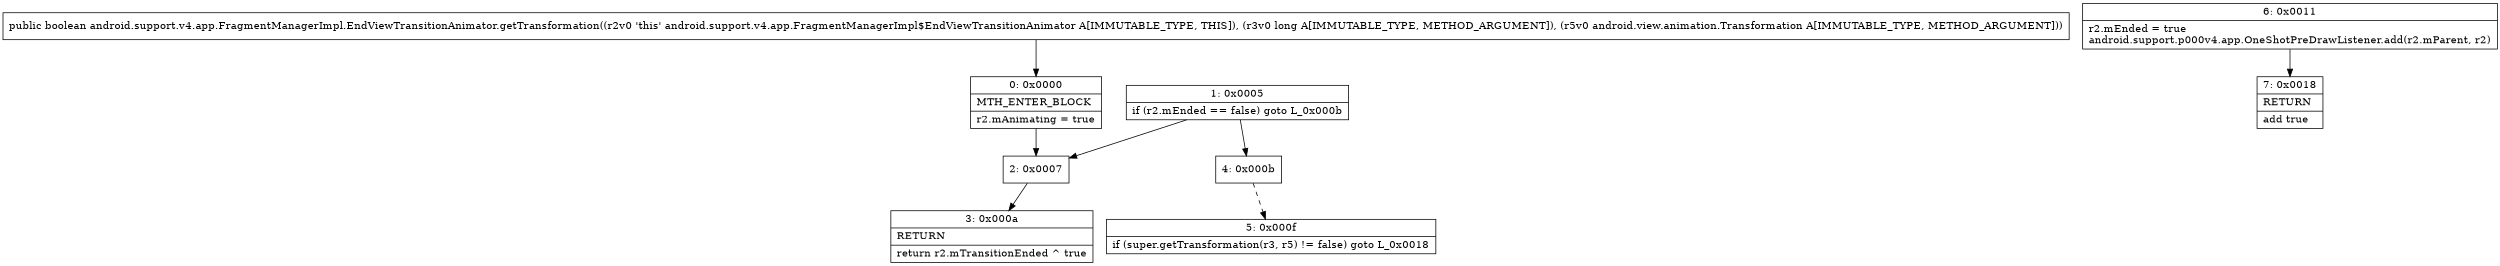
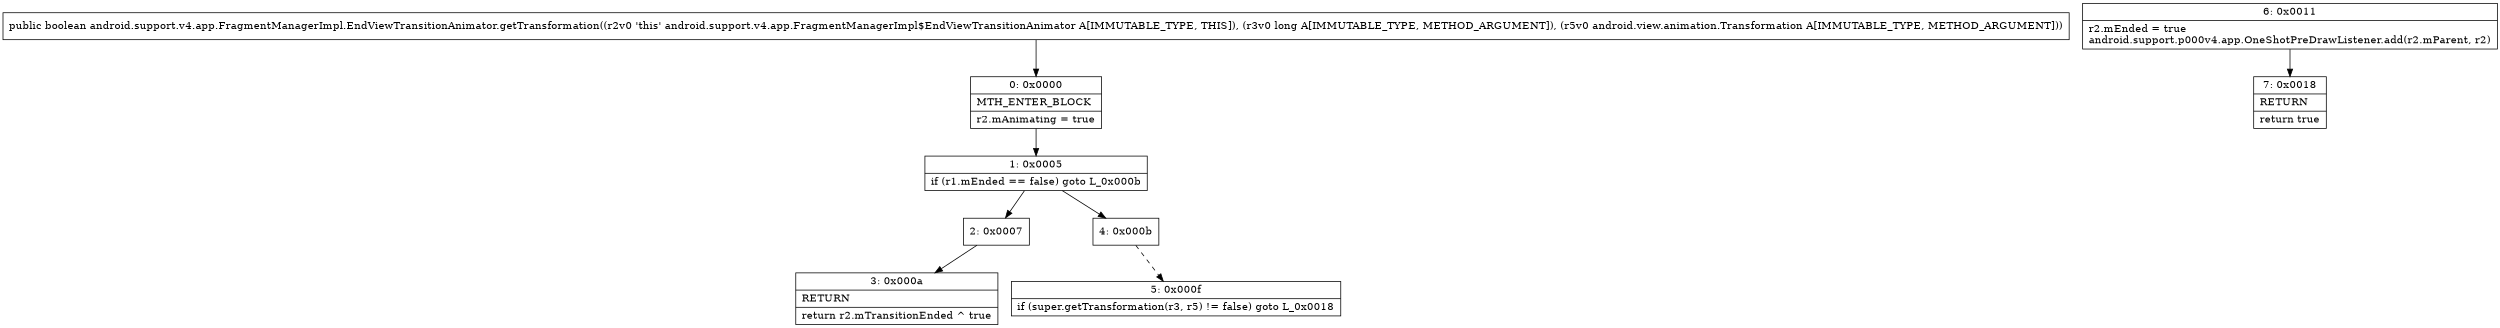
(1237, 111) -> (1036, 182)
(2286, 119) -> (2290, 119)
(1036, 138) -> (1036, 138)
